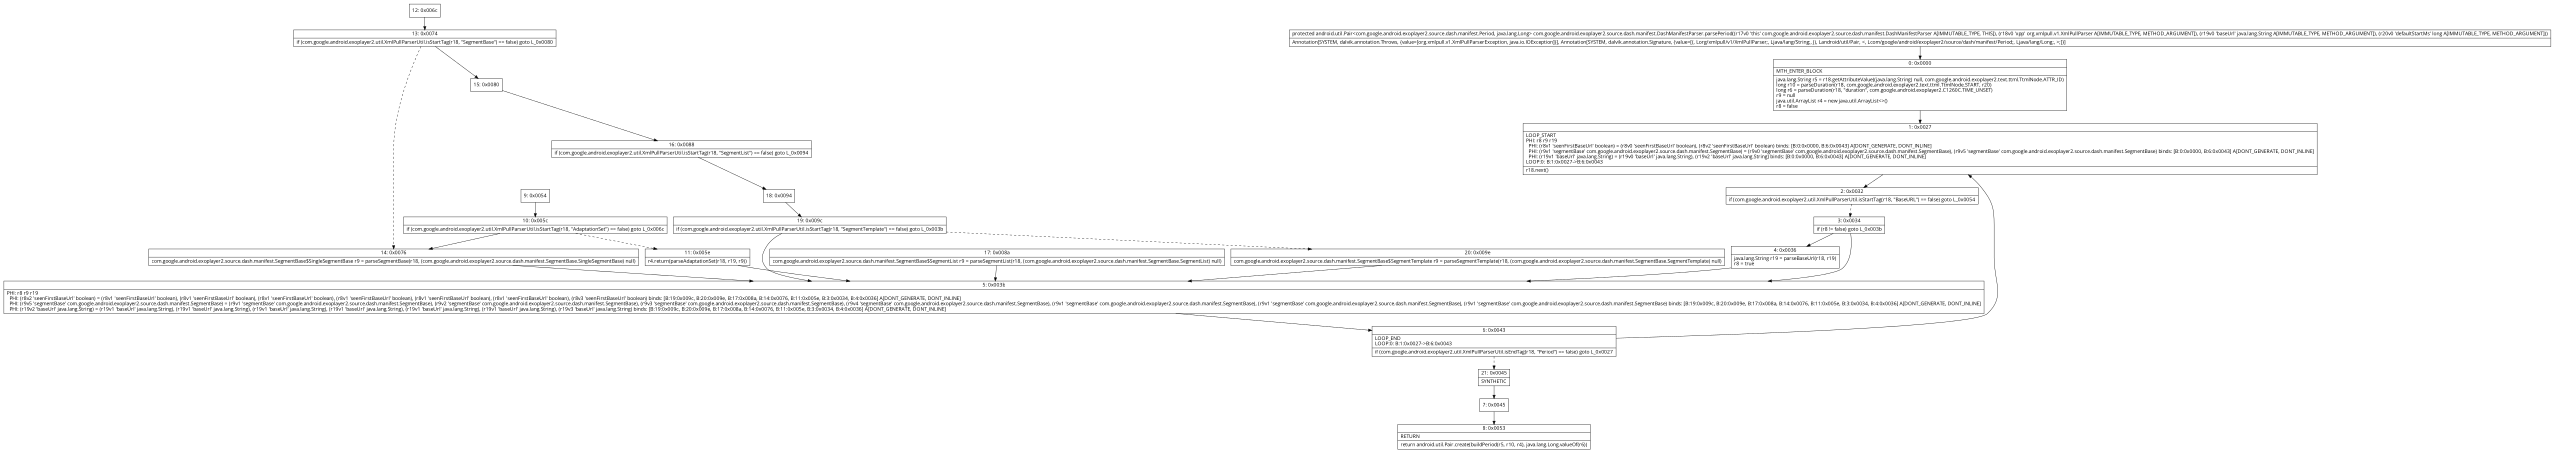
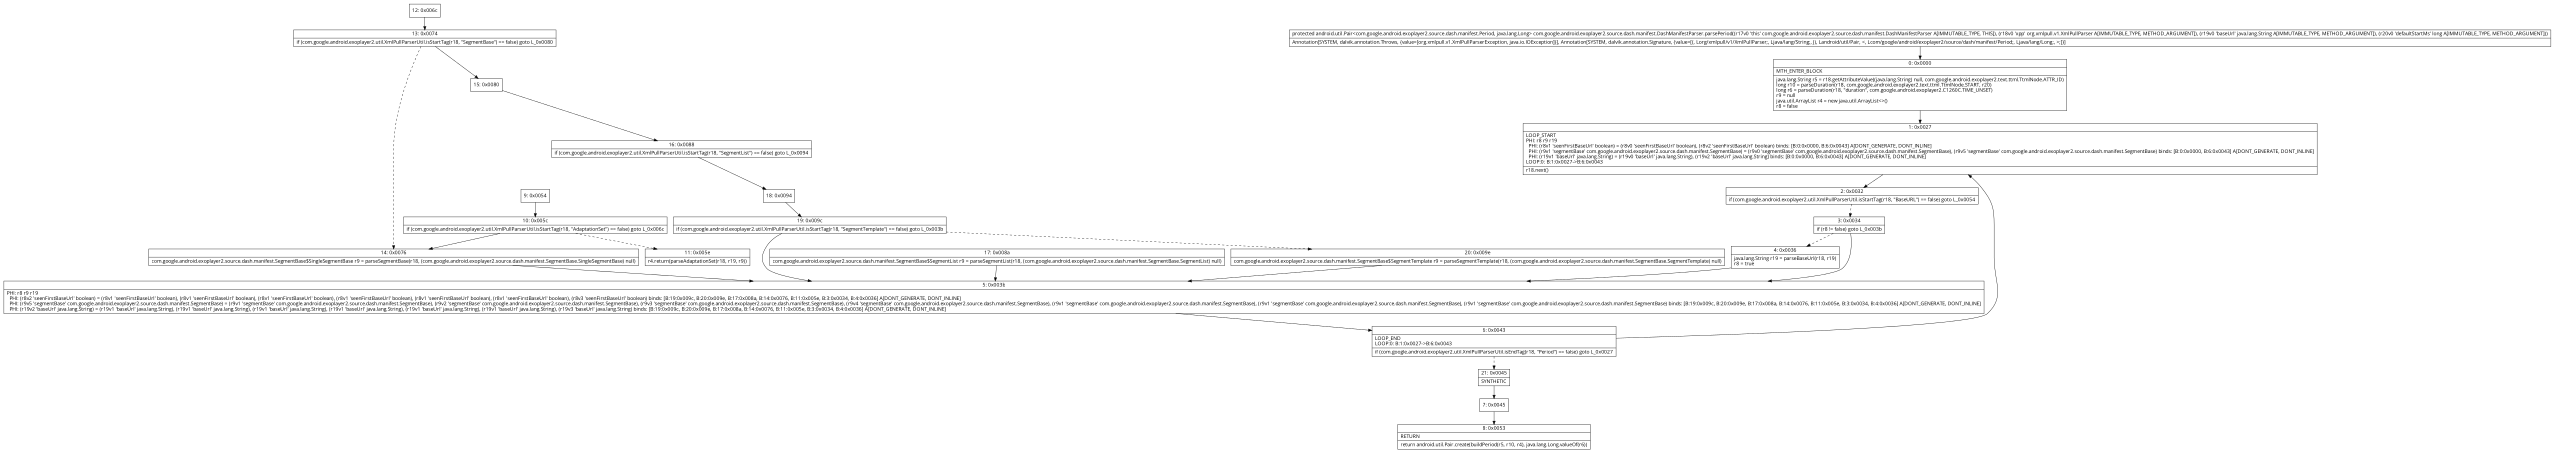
(1822, 239) -> (1822, 239)
(792, 274) -> none
